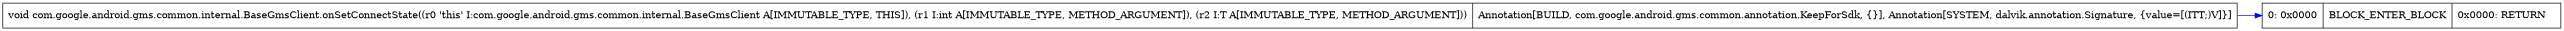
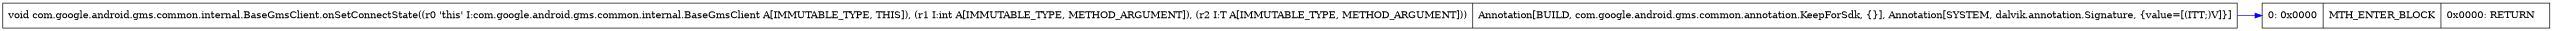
(2388, 15) -> (2382, 15)
